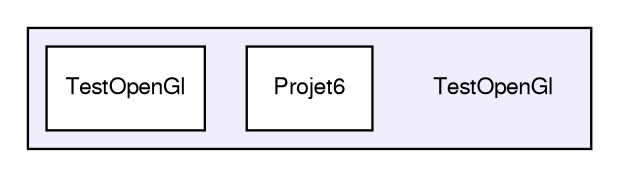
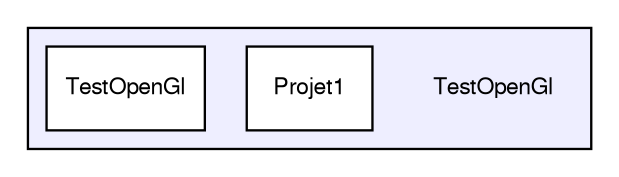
(310, 88) -> (310, 88)
